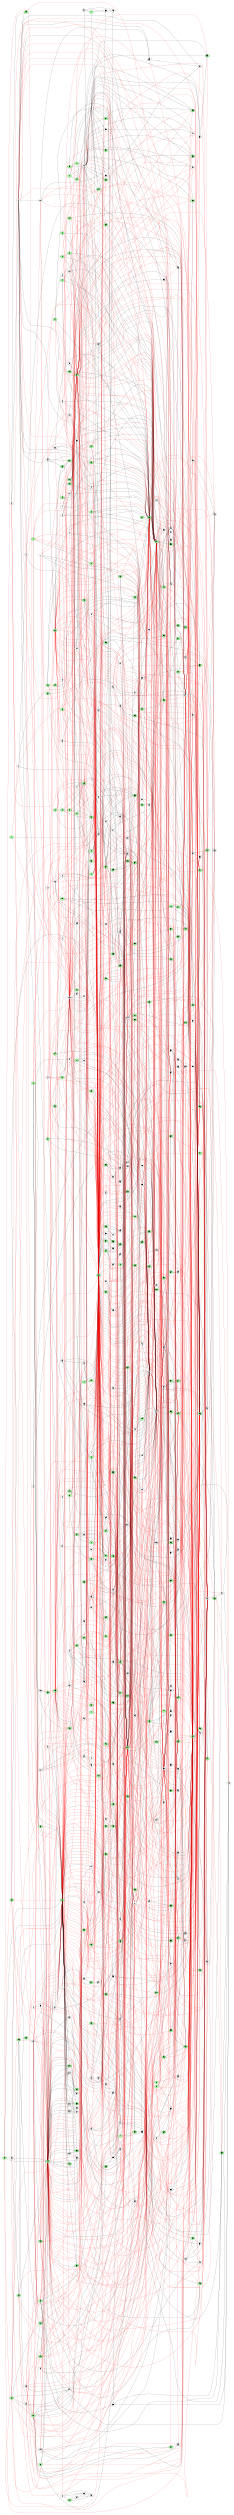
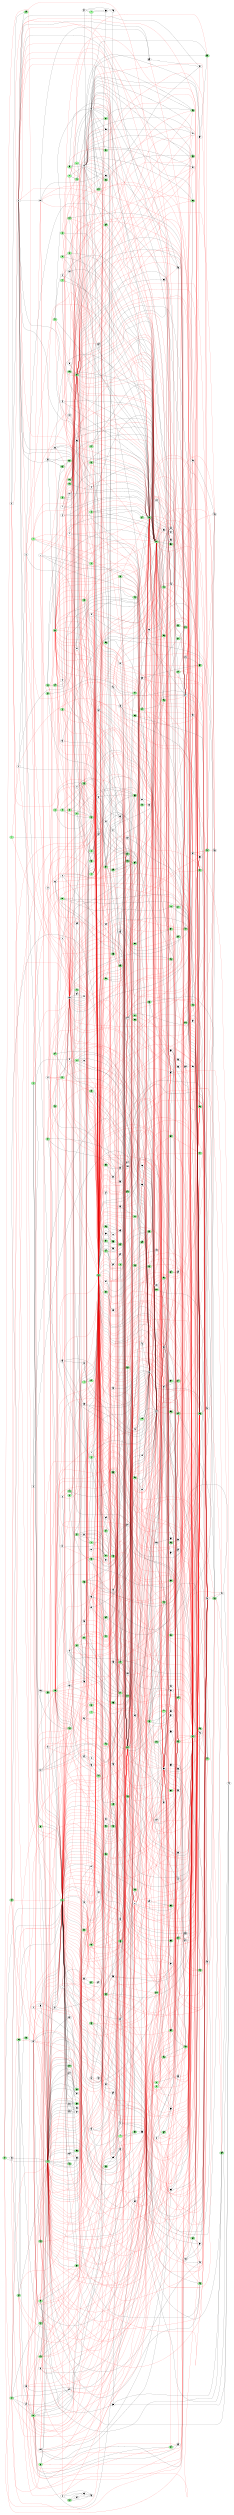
(135, 693) -> (135, 693)
(128, 854) -> (128, 854)
